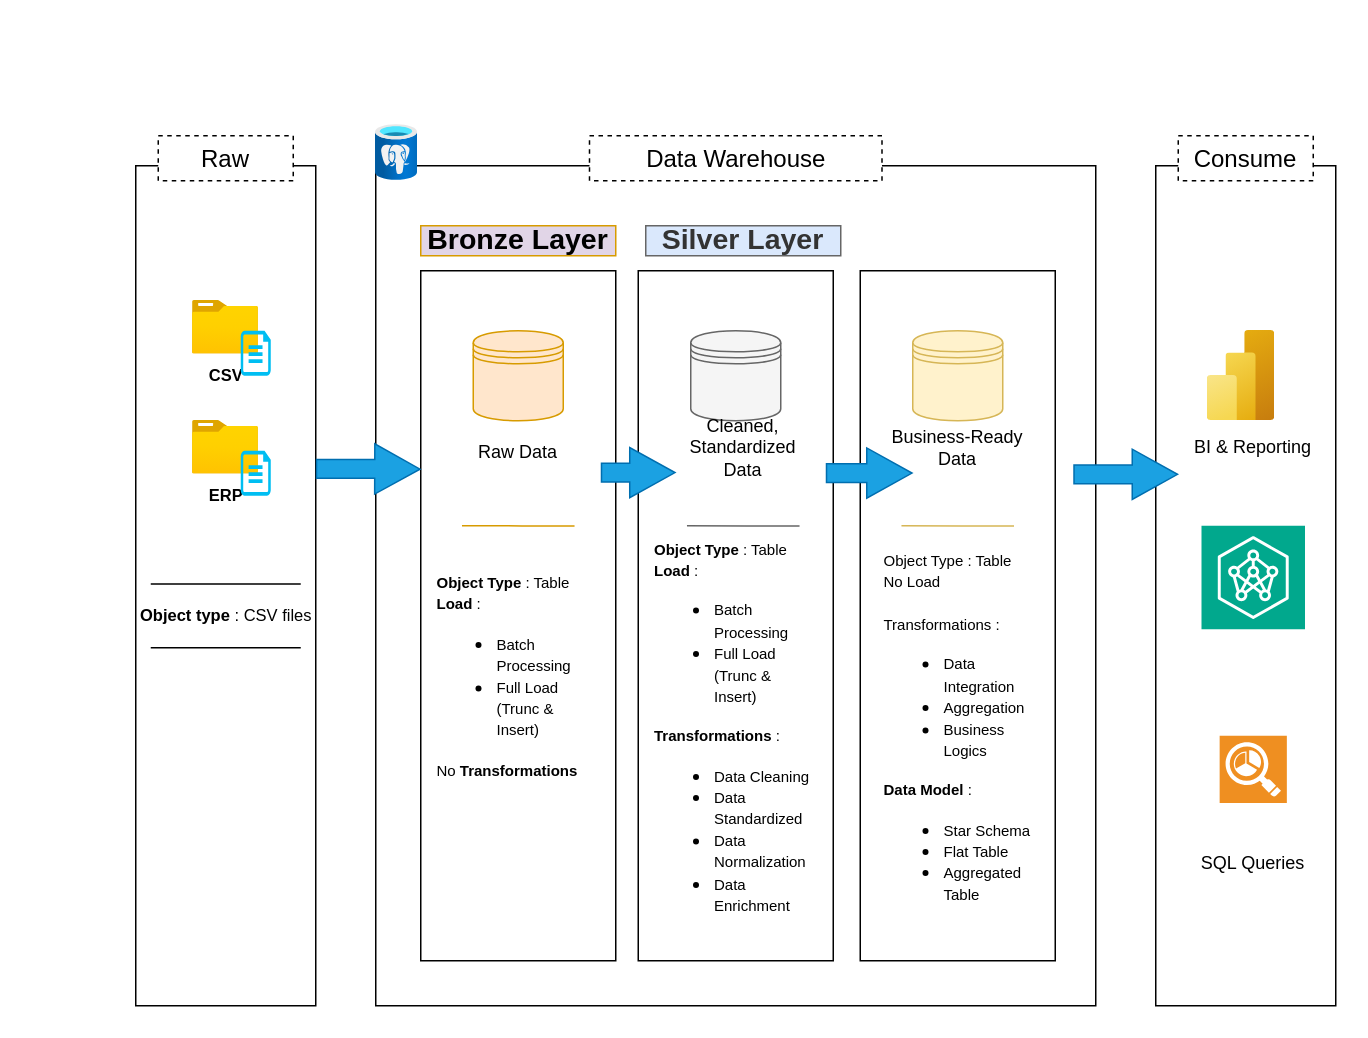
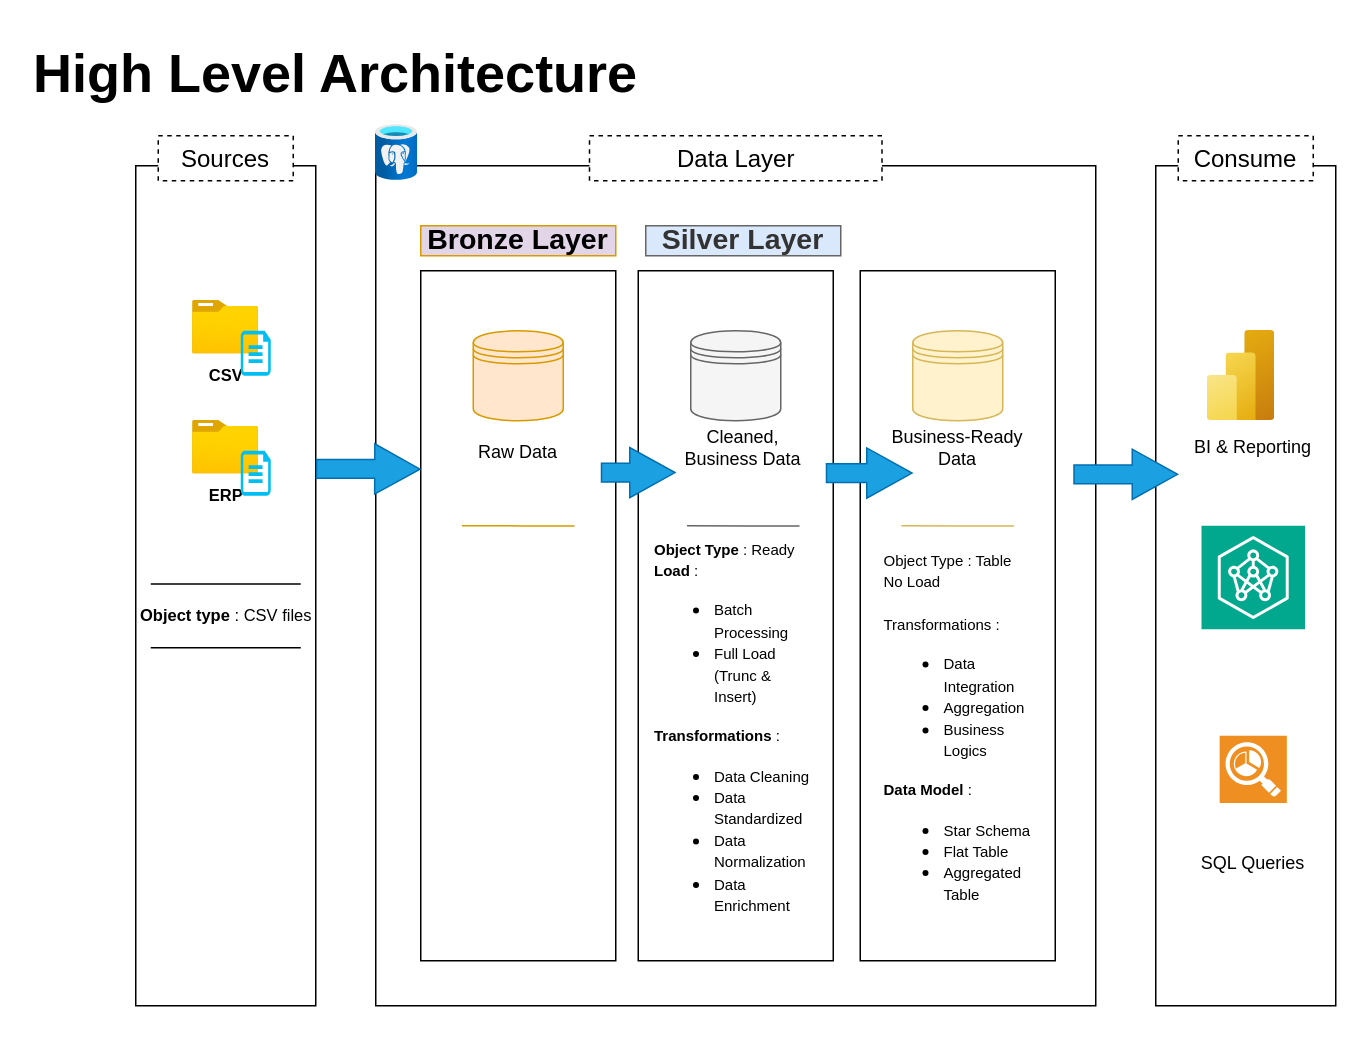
none -> (391, 76)
(226, 158) -> (226, 158)
(737, 158) -> (737, 158)
(743, 448) -> (743, 448)
(518, 676) -> none
(736, 736) -> (736, 736)
